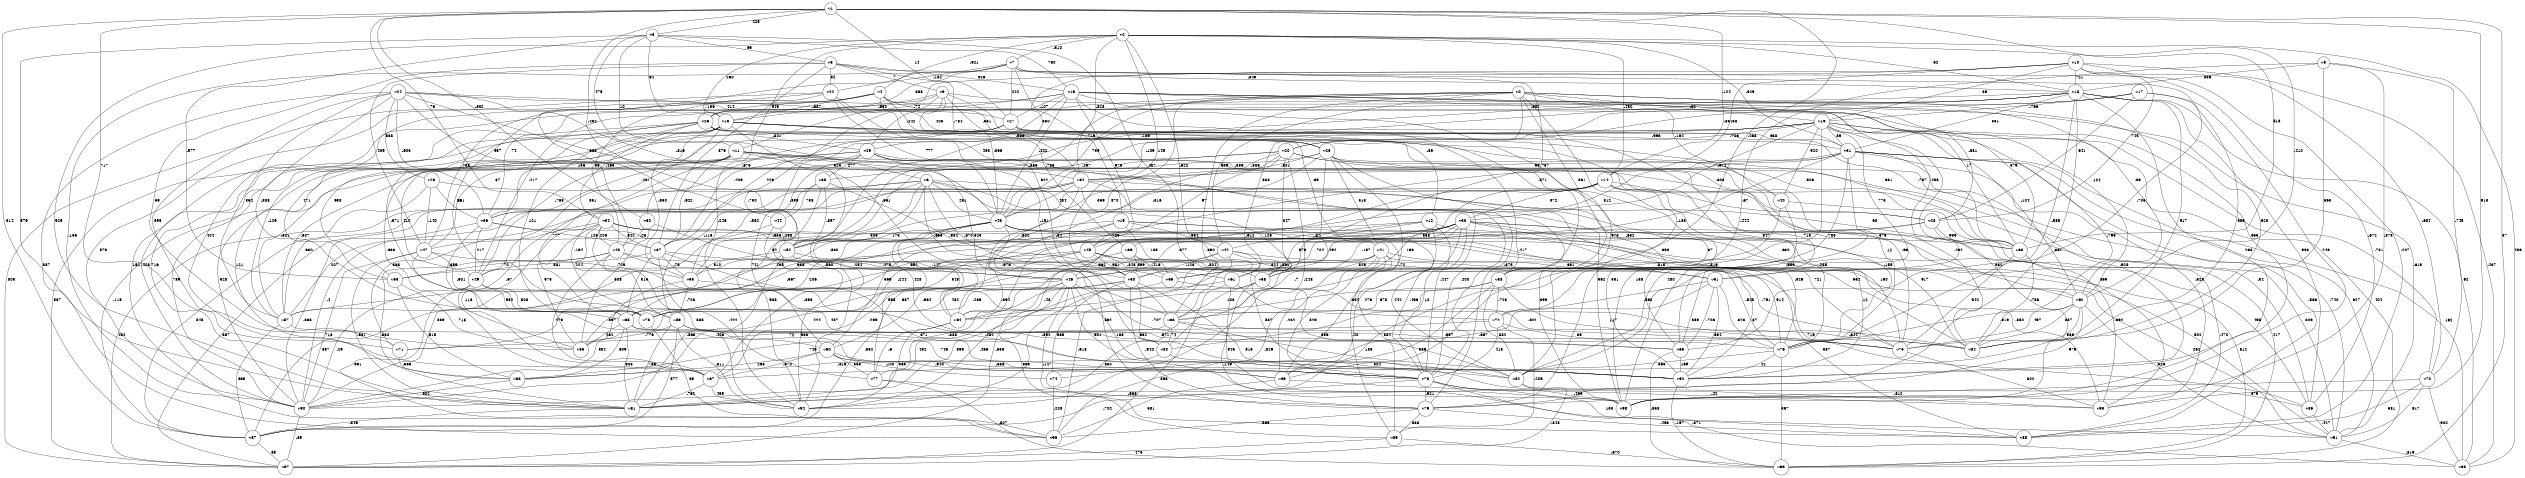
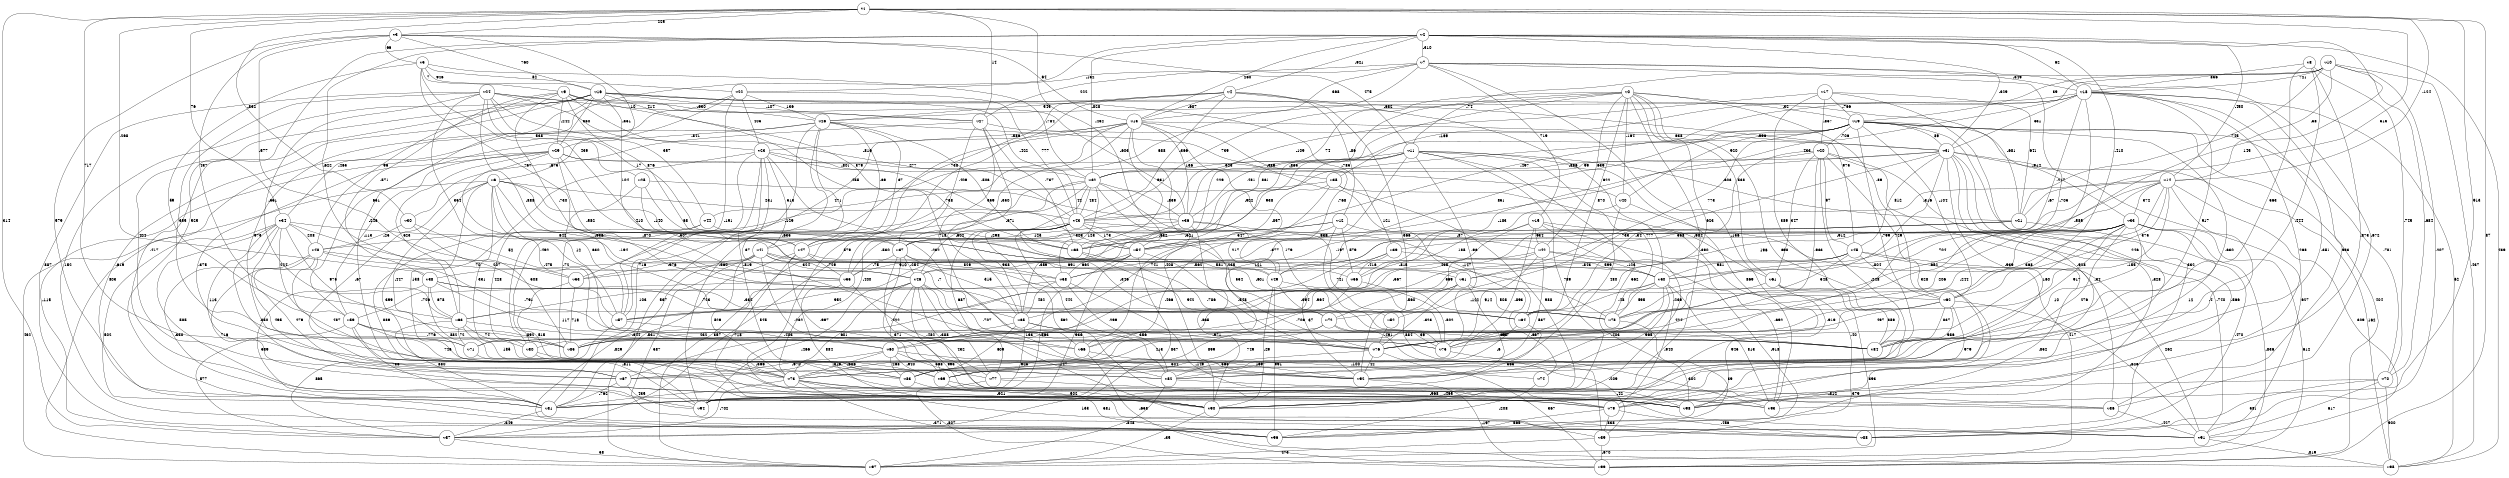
(724, 139) -> (684, 223)
(1722, 166) -> (2037, 166)
(1932, 221) -> (2019, 221)
none -> (1391, 320)
(1143, 335) -> (1615, 335)
